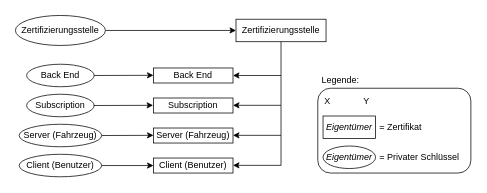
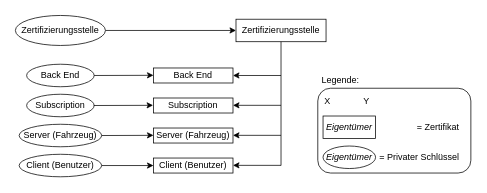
(402, 127) -> (439, 127)
